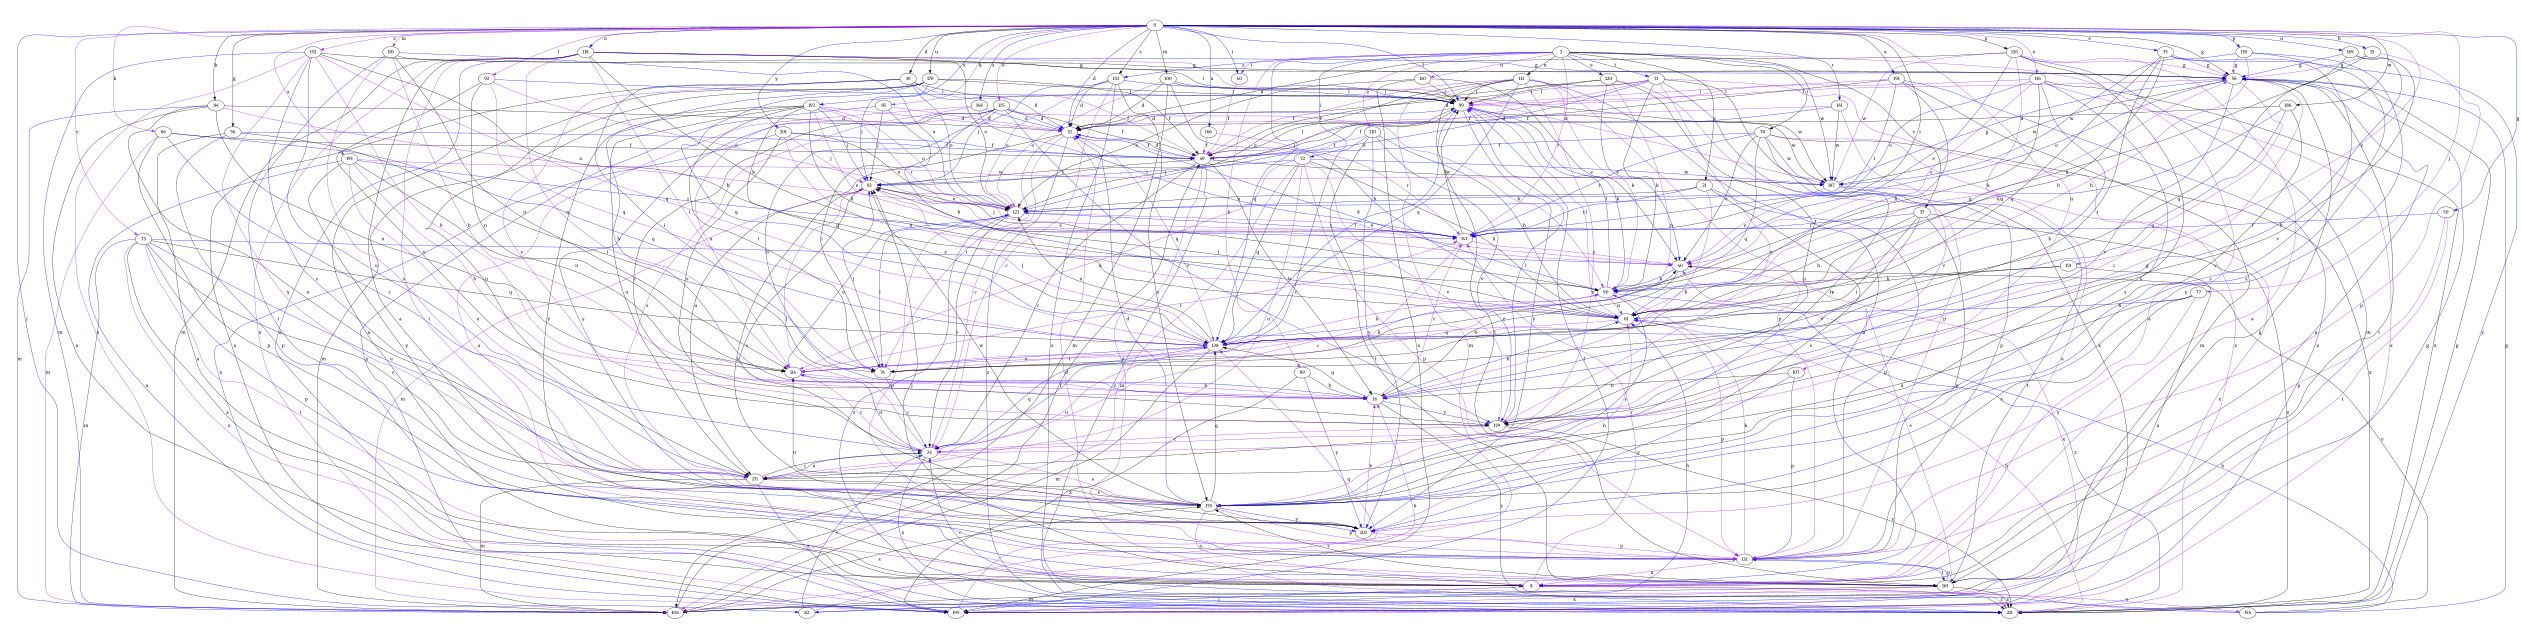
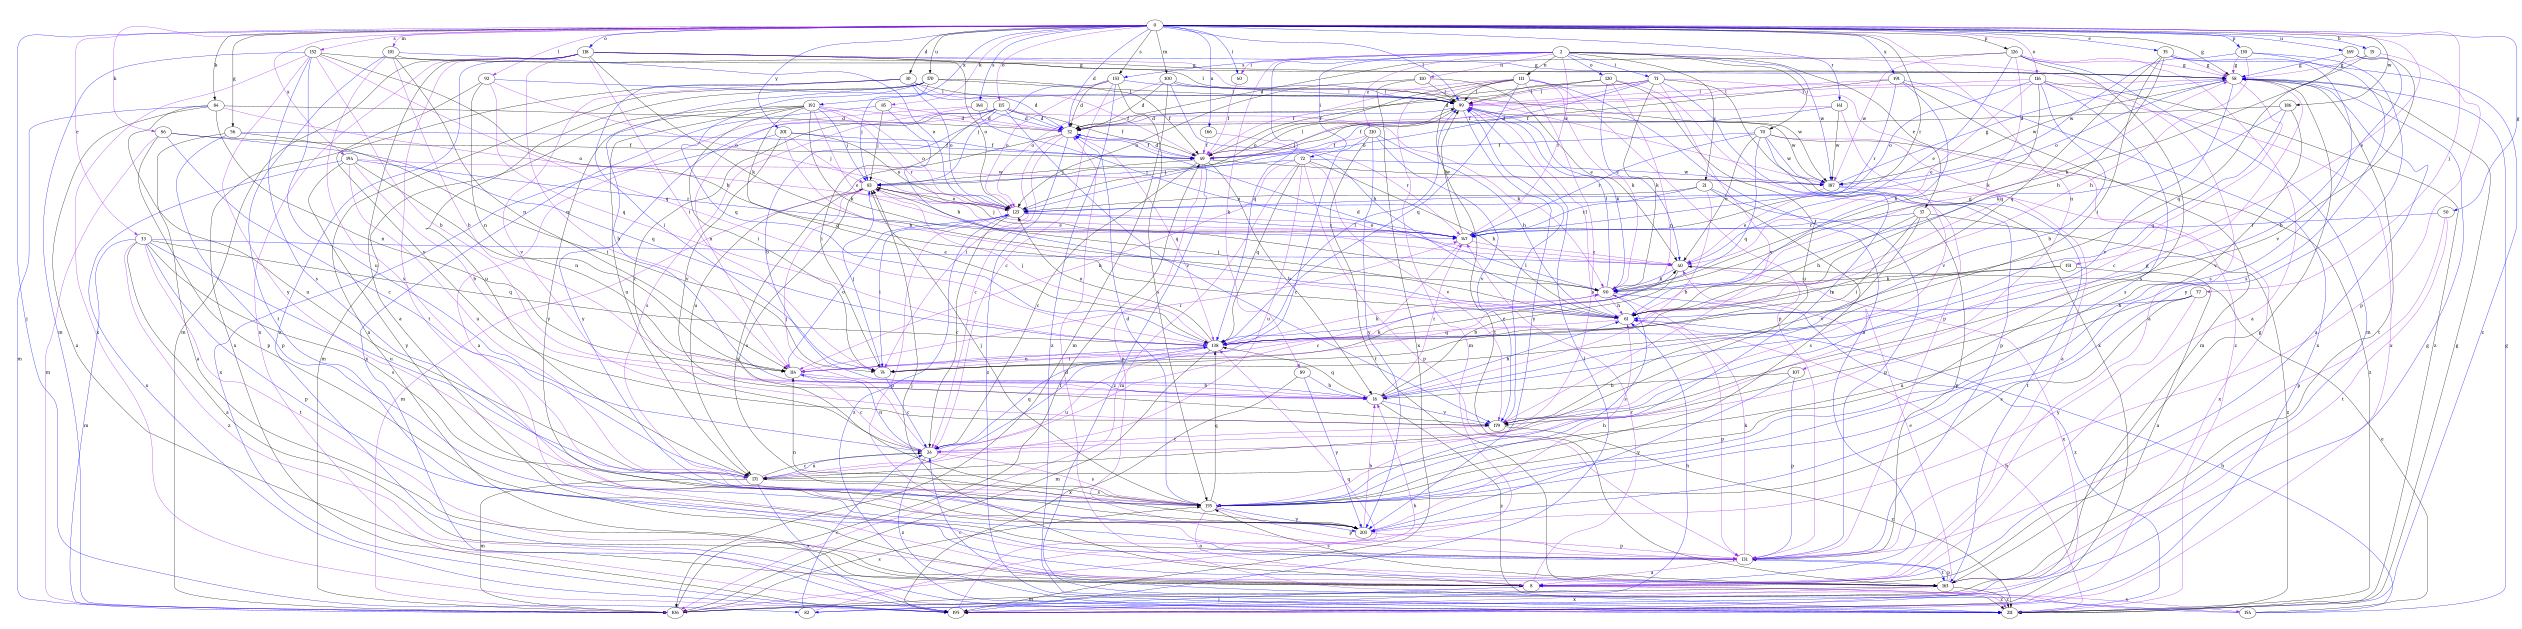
(350, 159) -> (350, 159)
(981, 346) -> (981, 346)
